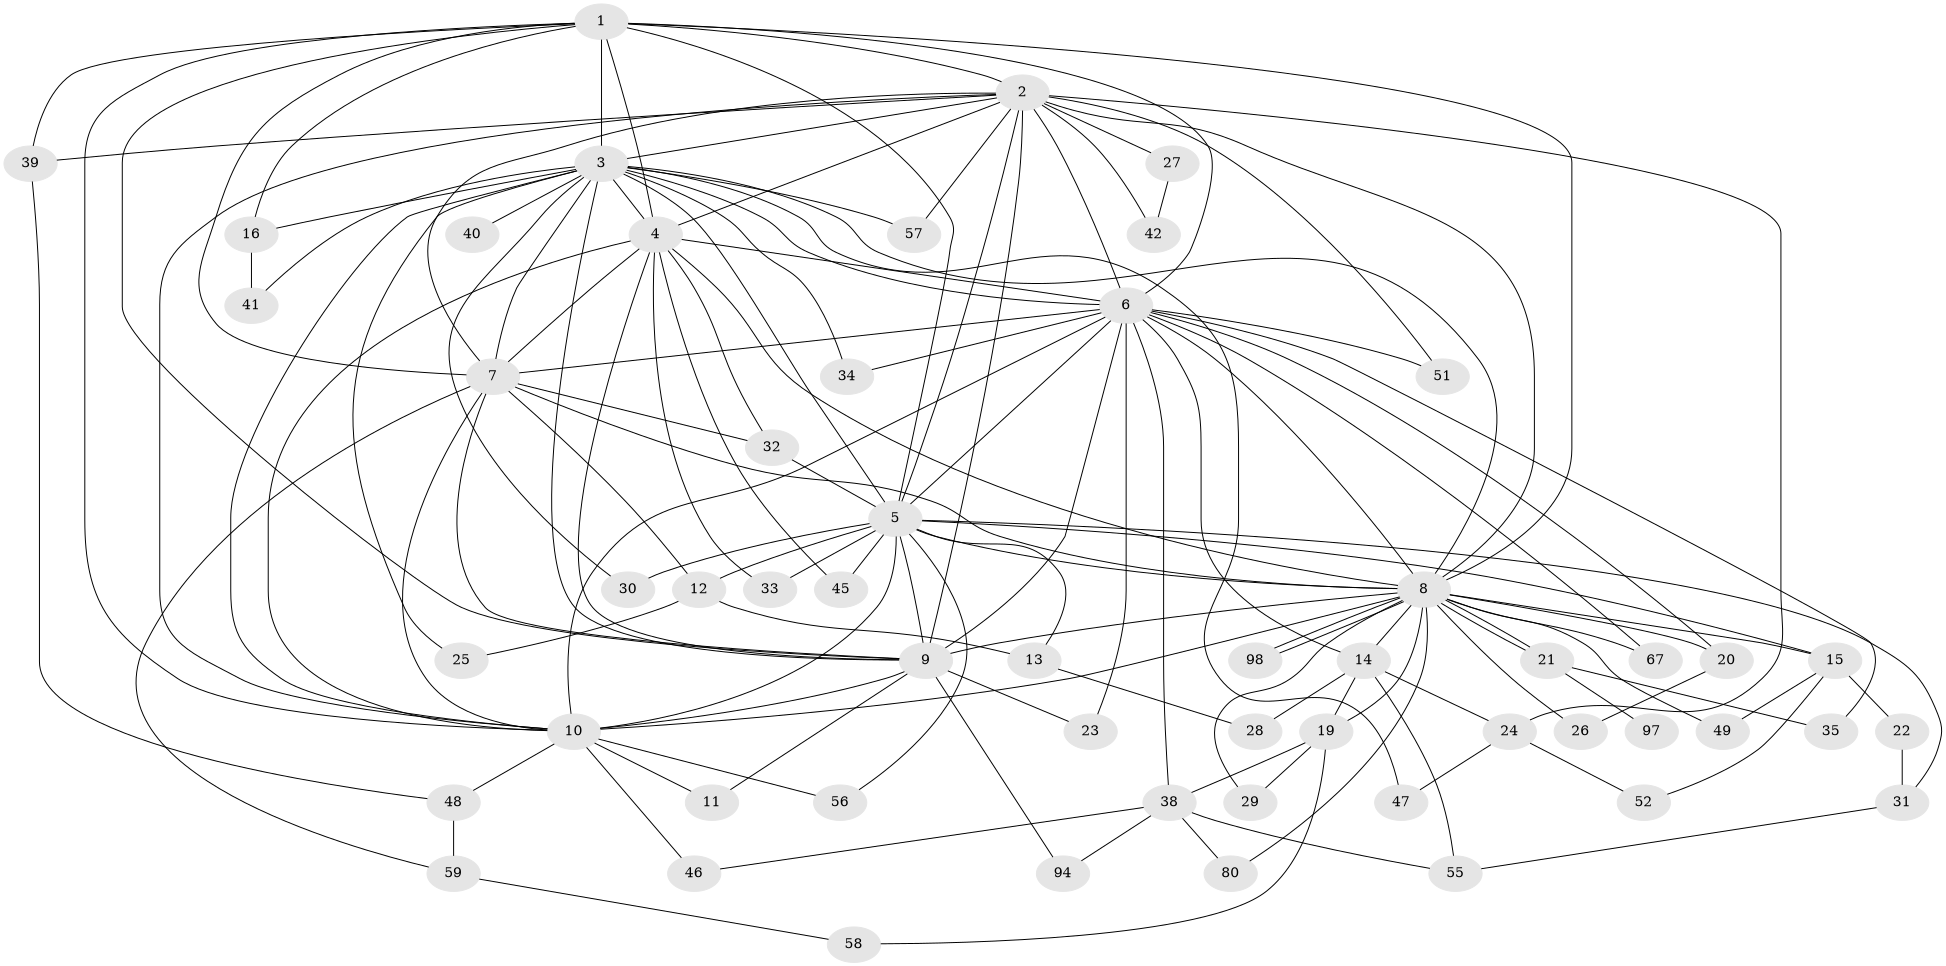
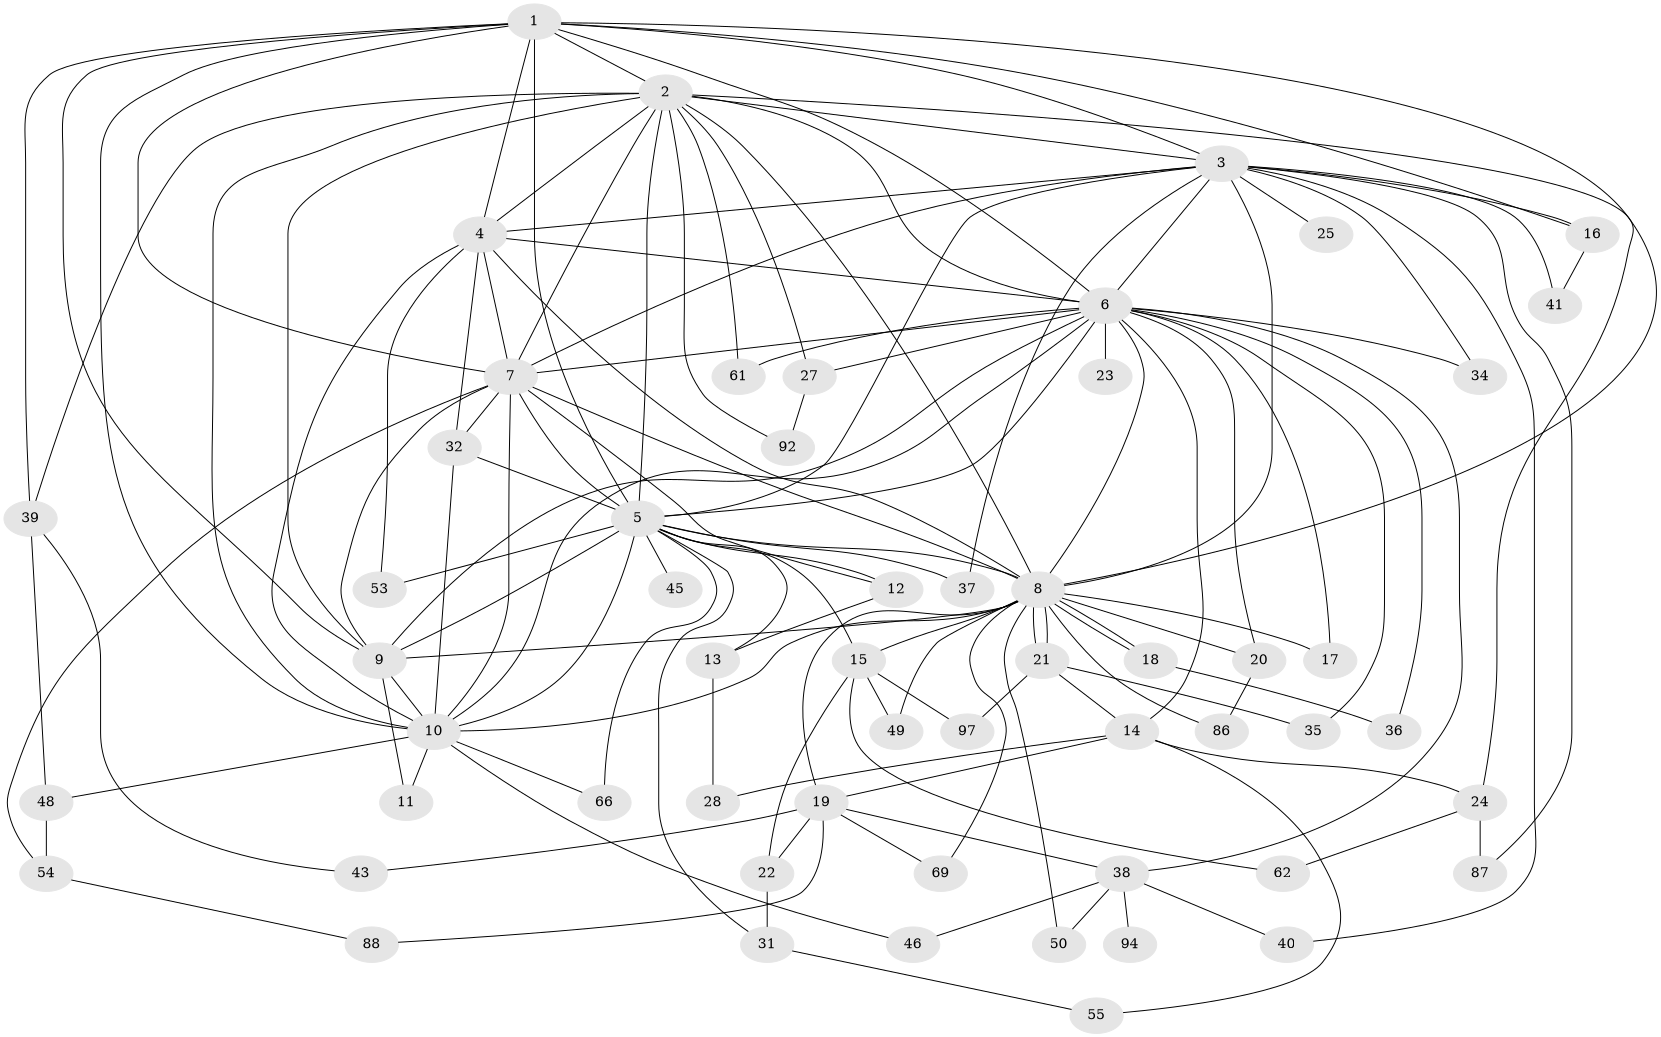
(914, 235) -> none
(1154, 235) -> (788, 448)
none -> (958, 341)
(1443, 377) -> (739, 377)
(714, 419) -> none
none -> (562, 456)
(238, 479) -> (443, 602)
(557, 561) -> none
(580, 567) -> none
(628, 590) -> (967, 590)
(770, 590) -> (380, 590)
(1394, 625) -> (1087, 696)
(560, 638) -> none
(1255, 661) -> (1151, 661)
(1656, 661) -> (1330, 661)
none -> (913, 696)
(1008, 696) -> none
none -> (1394, 732)
(1581, 732) -> (1222, 732)
(994, 767) -> none
(840, 803) -> (604, 803)
(1250, 803) -> (941, 874)
(1401, 803) -> (1480, 874)
(1644, 803) -> (1283, 874)
none -> (794, 838)
(1310, 845) -> (1204, 909)
none -> (361, 874)
(454, 874) -> (46, 874)
(1231, 874) -> (1059, 945)
(854, 945) -> (372, 945)
